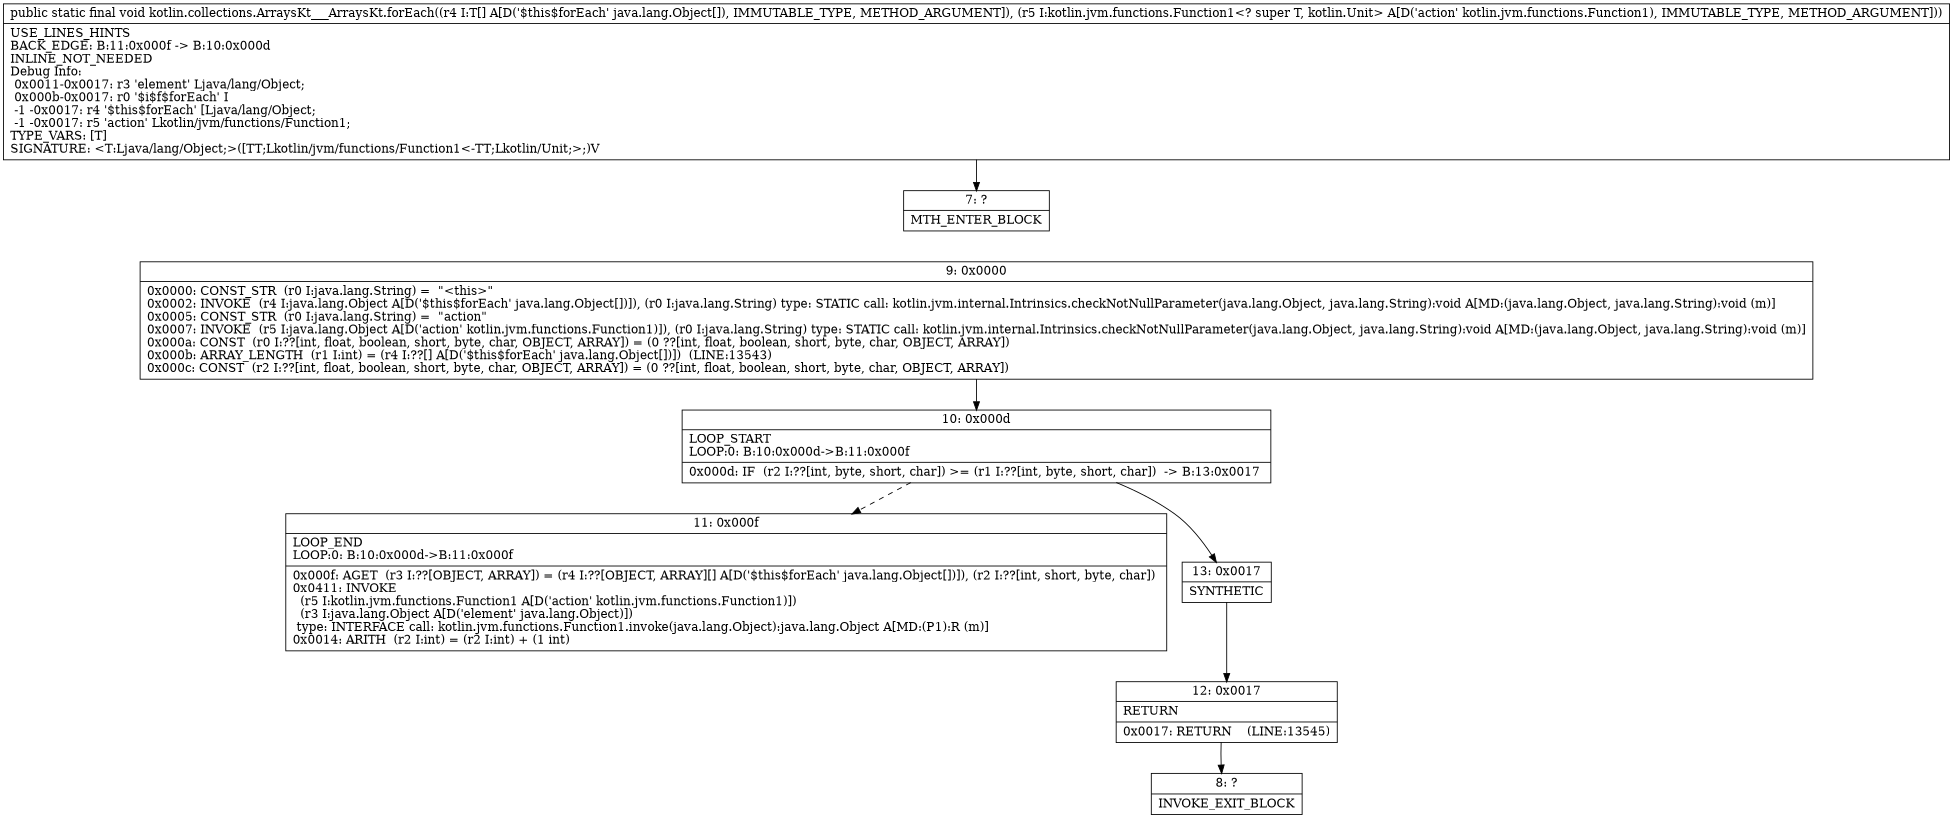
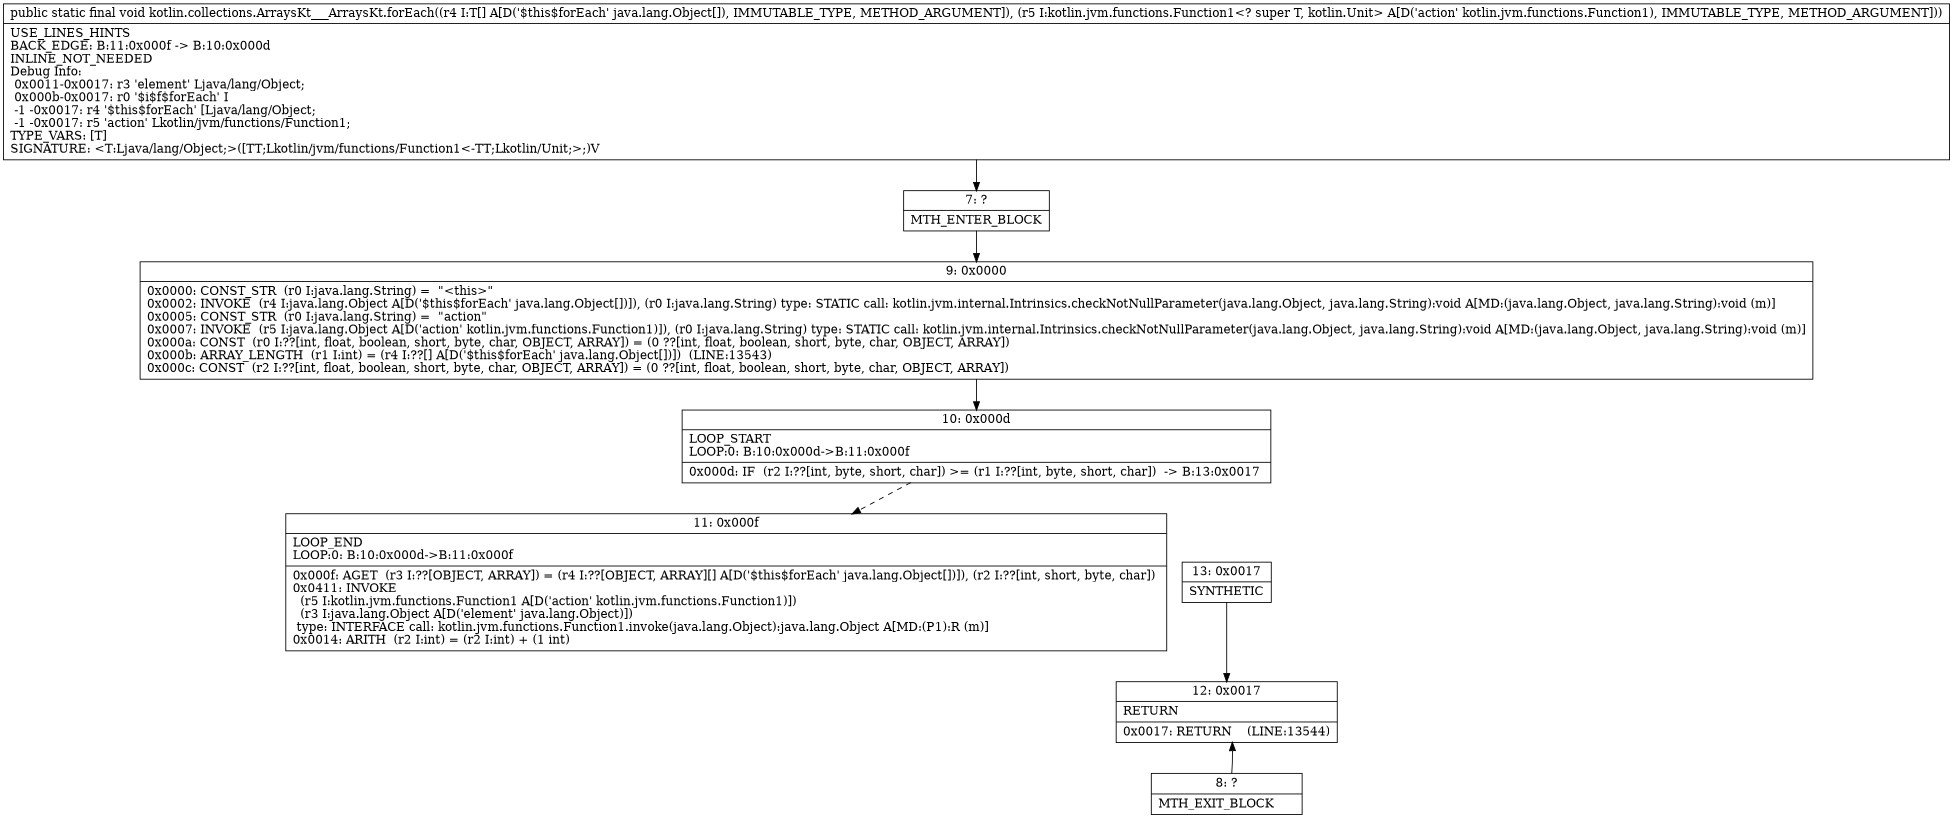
none -> (976, 242)
(1170, 511) -> none
(1227, 732) -> (1227, 732)
(1221, 754) -> (1232, 762)
(1227, 804) -> (1216, 804)
